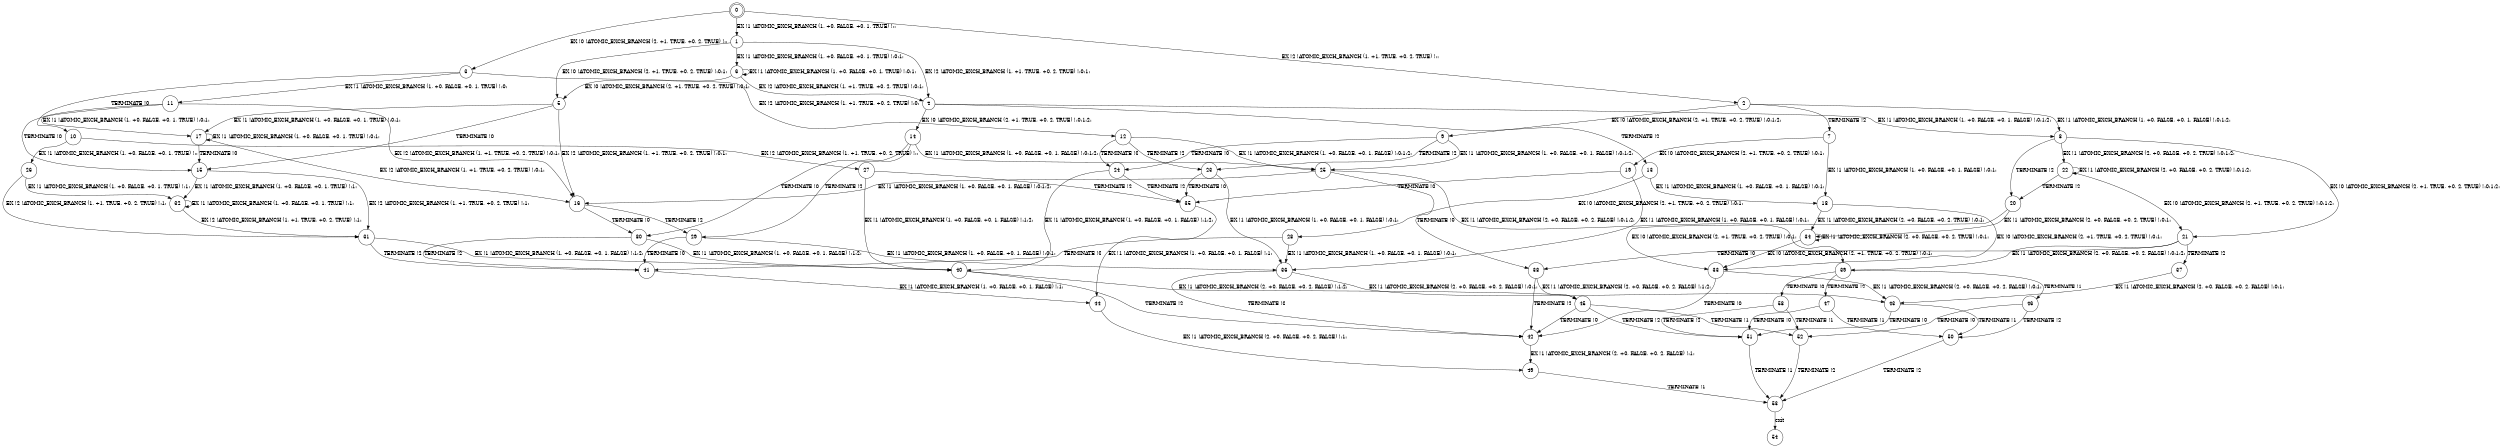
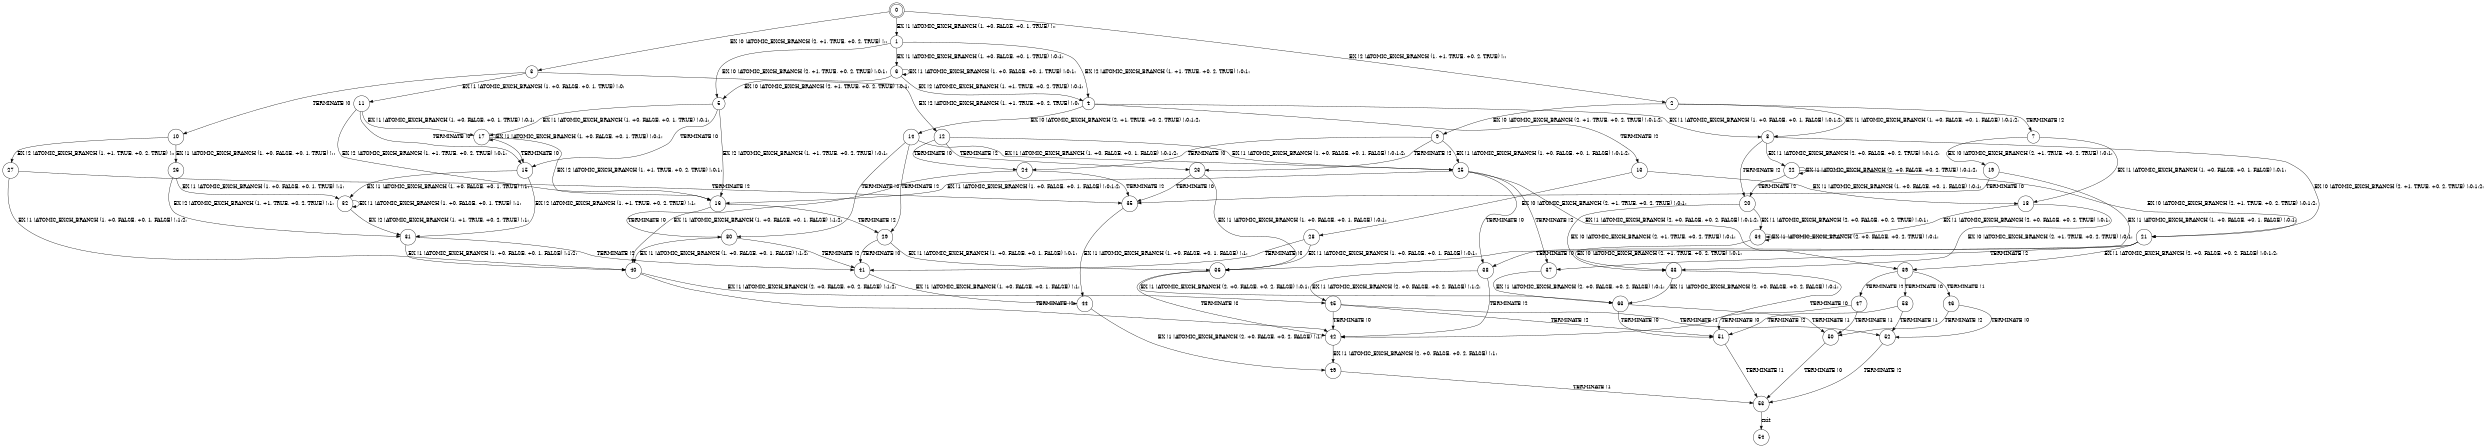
none -> (1524, 199)
(1892, 304) -> (1620, 304)
(1902, 371) -> (1823, 371)
